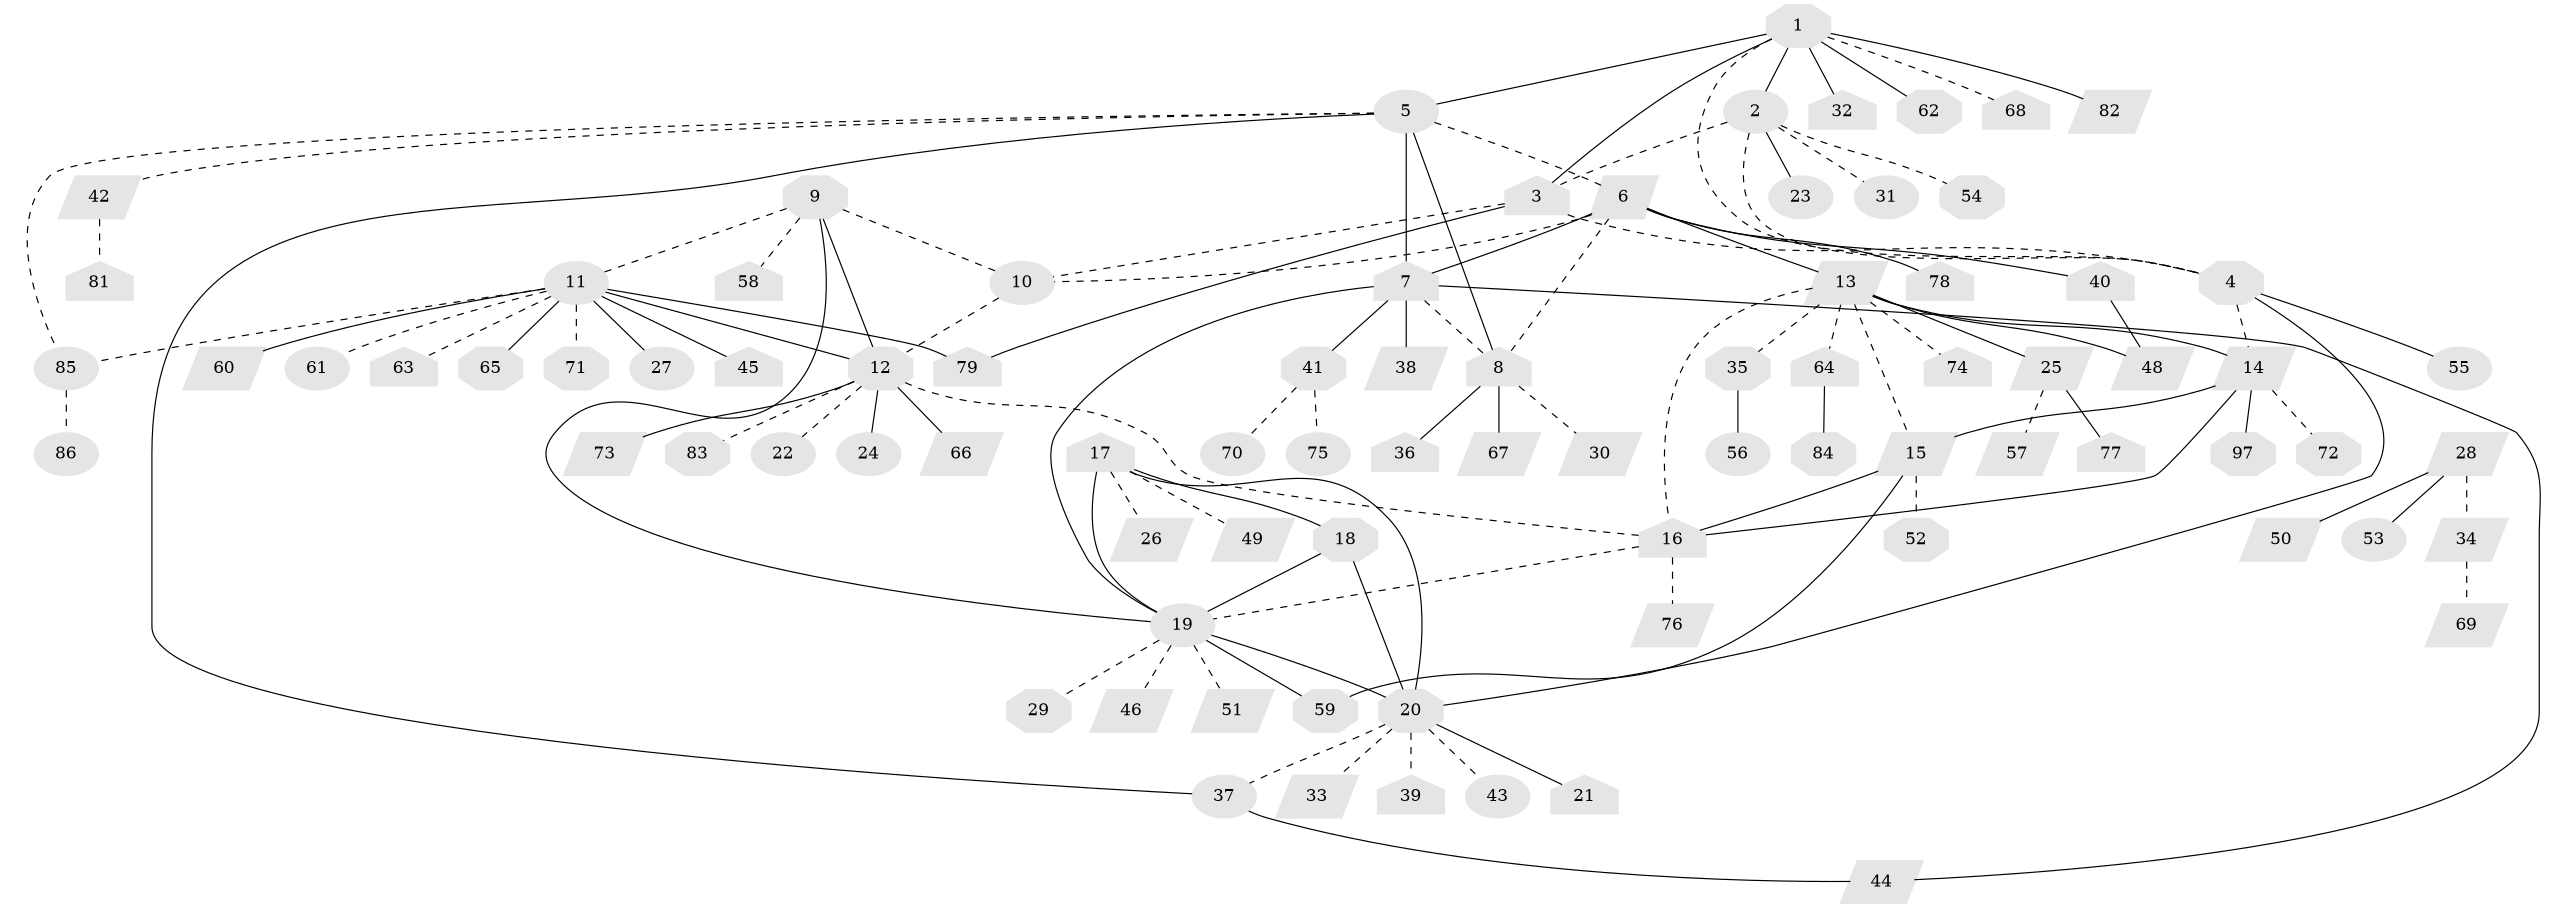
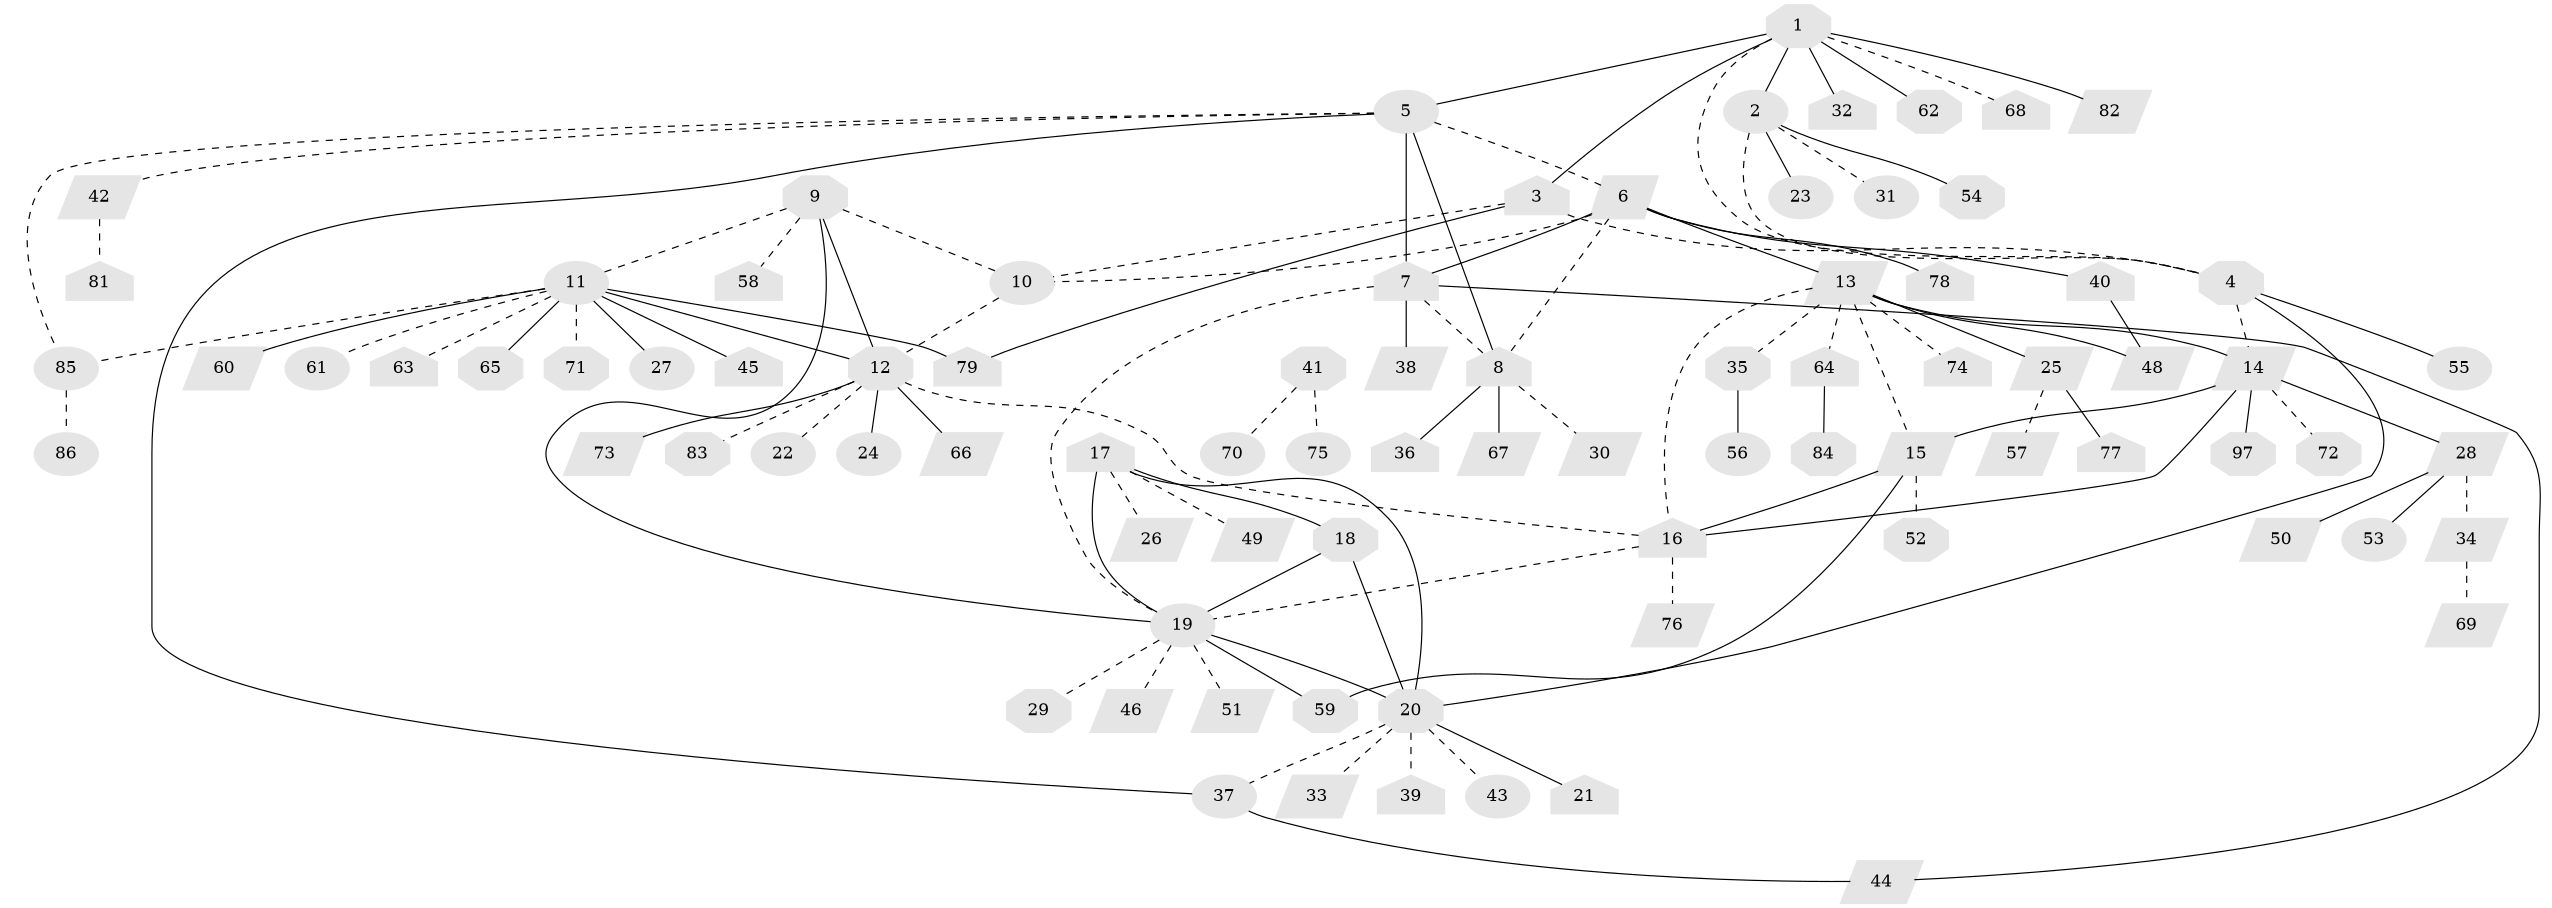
(1642, 152) -> none
(1864, 155) -> (1864, 155)
(1360, 326) -> none
(1103, 383) -> (1103, 383)
none -> (2360, 411)
